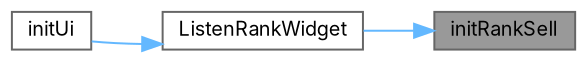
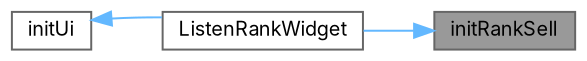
(117, 43) -> (137, 18)
